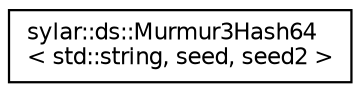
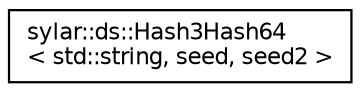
(180, 46) -> (180, 46)
